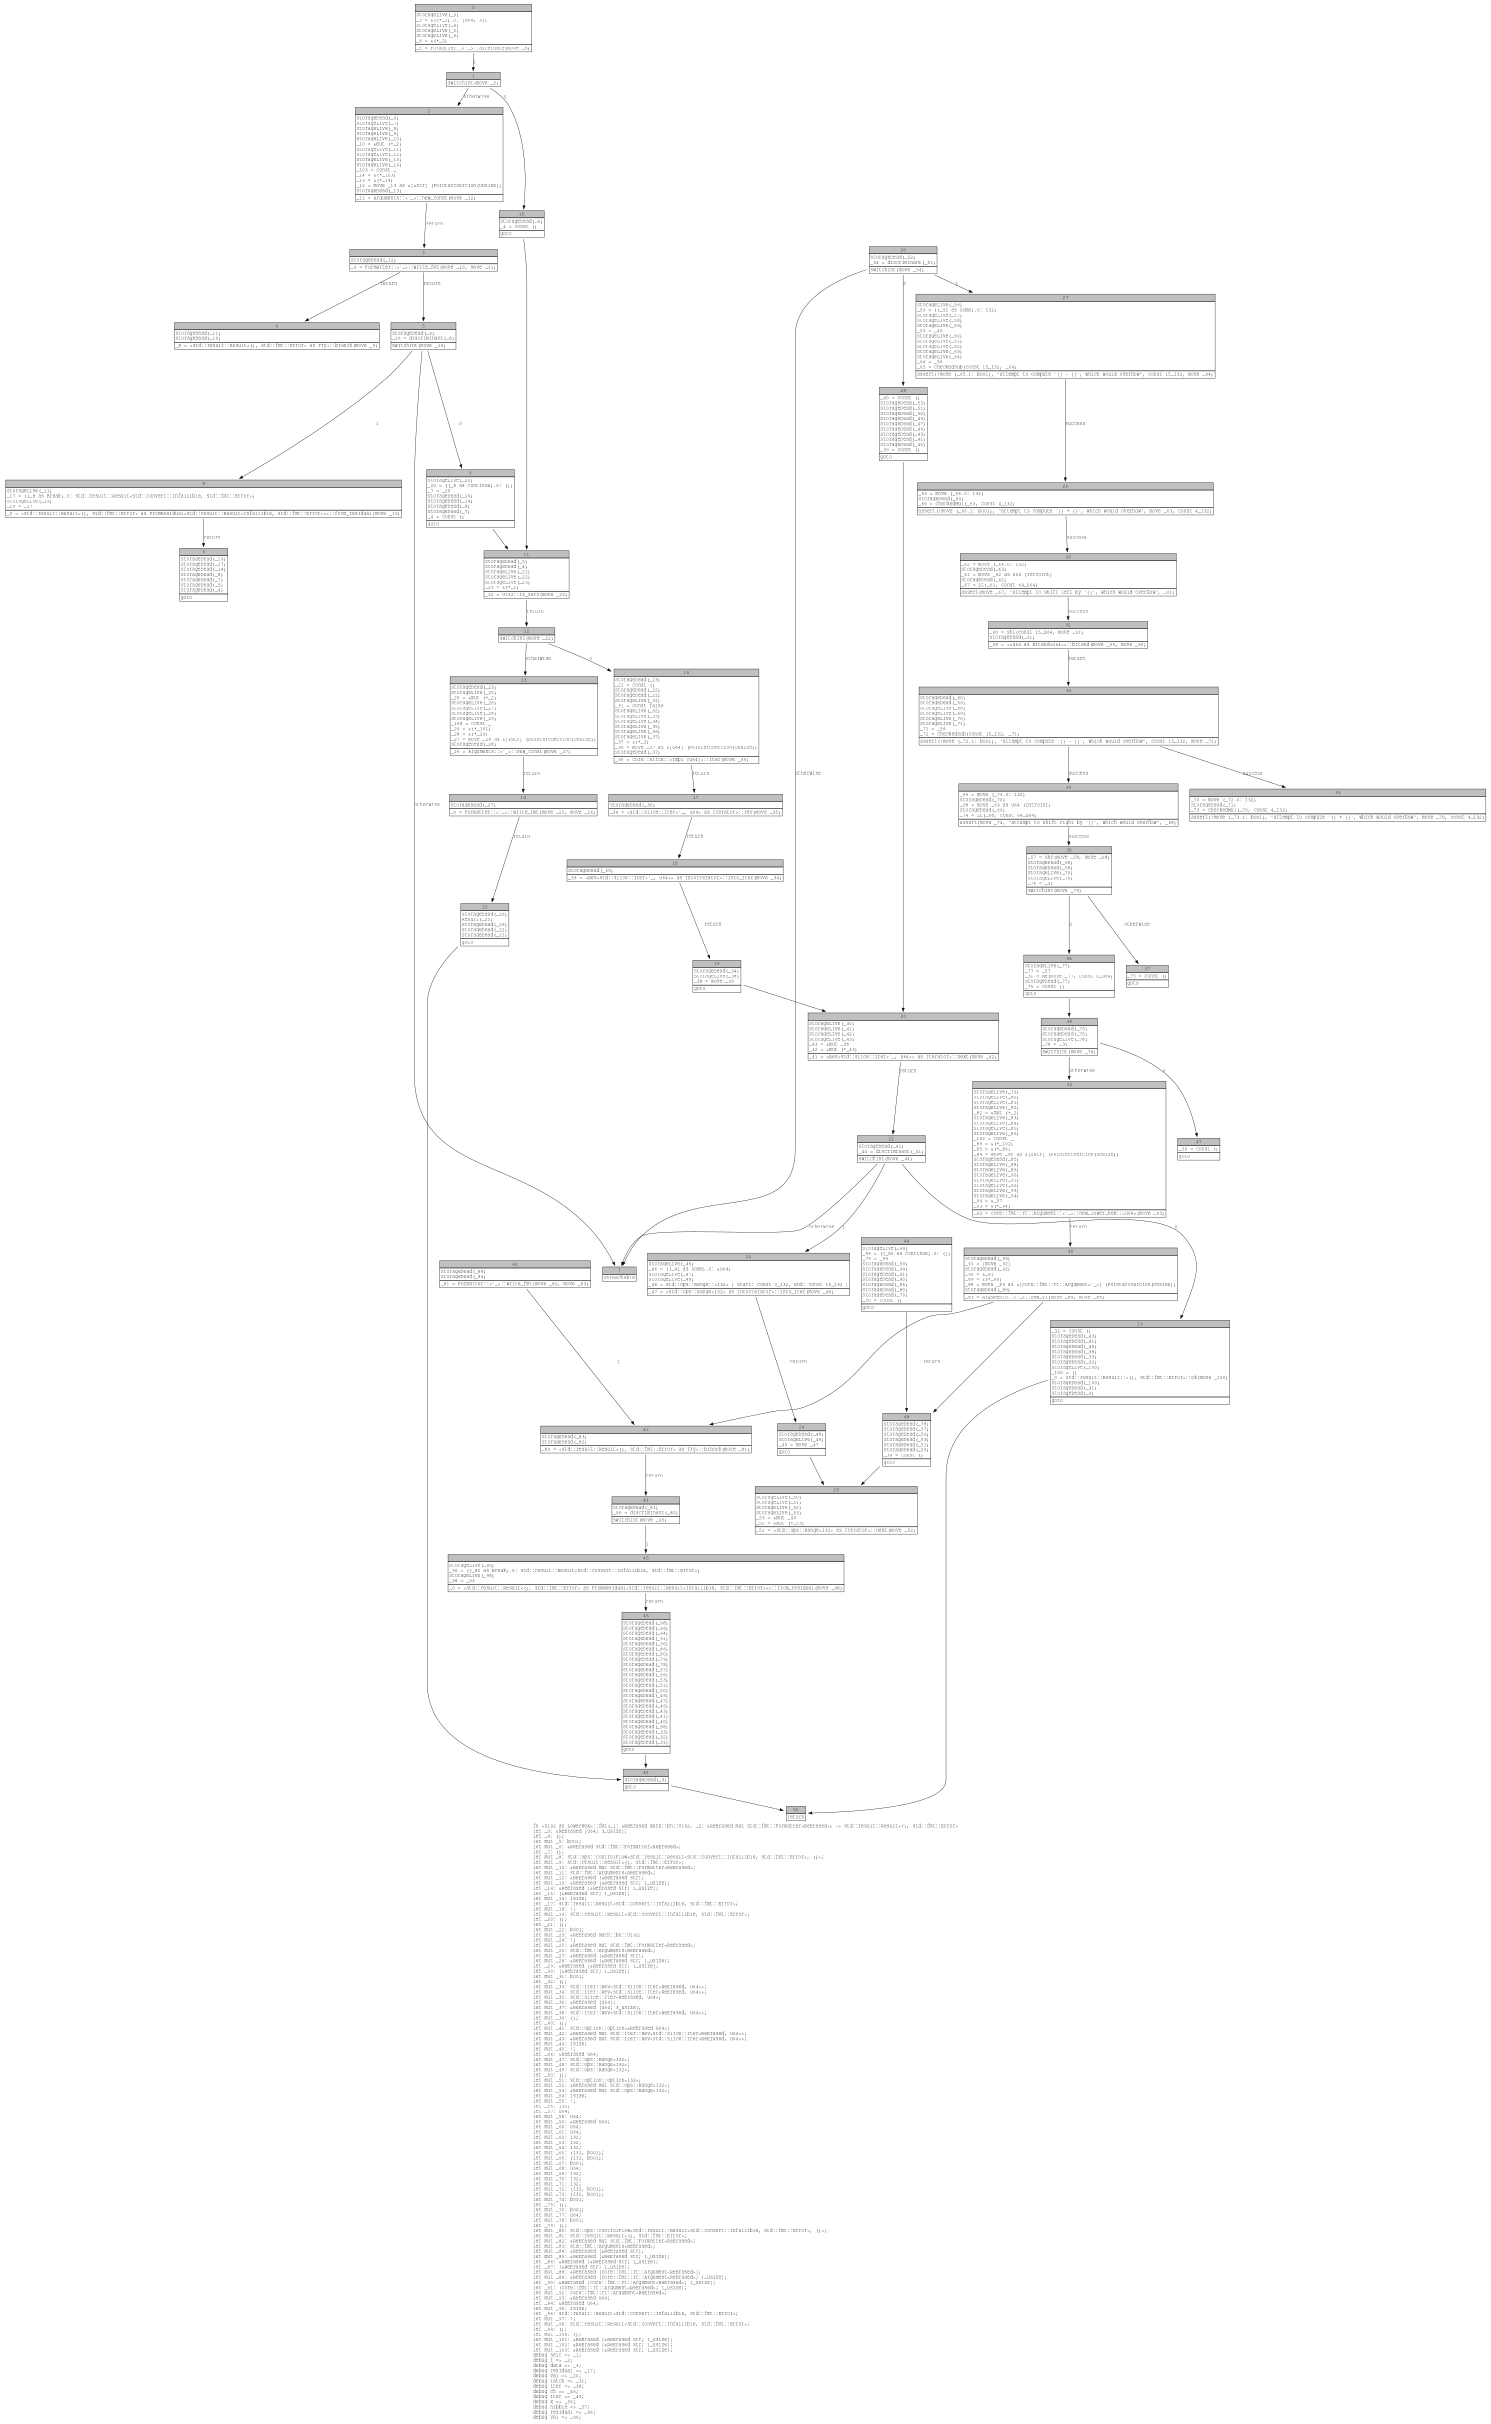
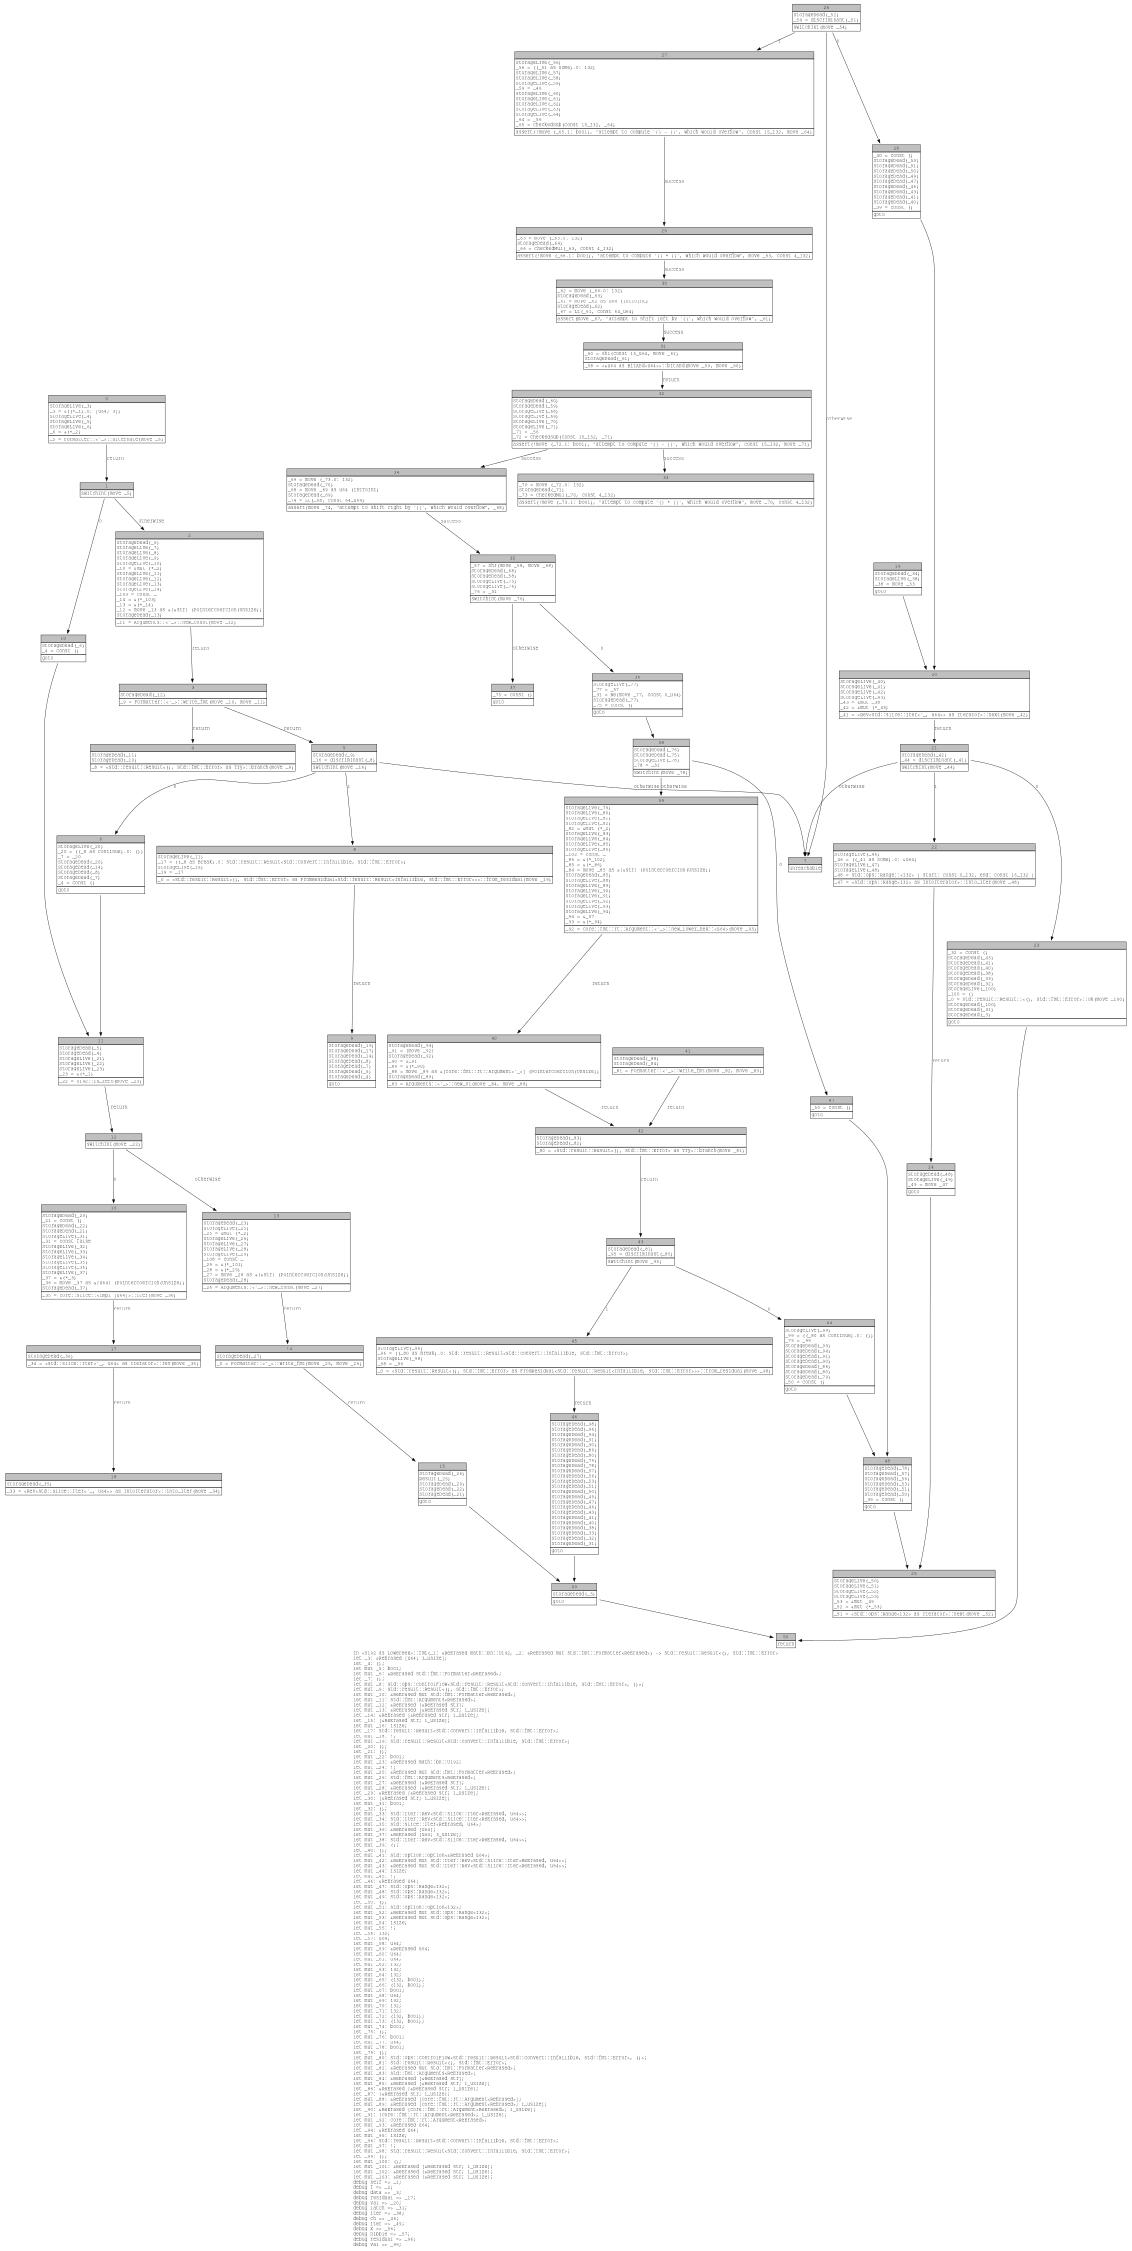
(475, 62) -> (115, 458)
(694, 919) -> none
none -> (728, 1291)
(990, 1356) -> (887, 1279)
(619, 1362) -> (676, 1108)
